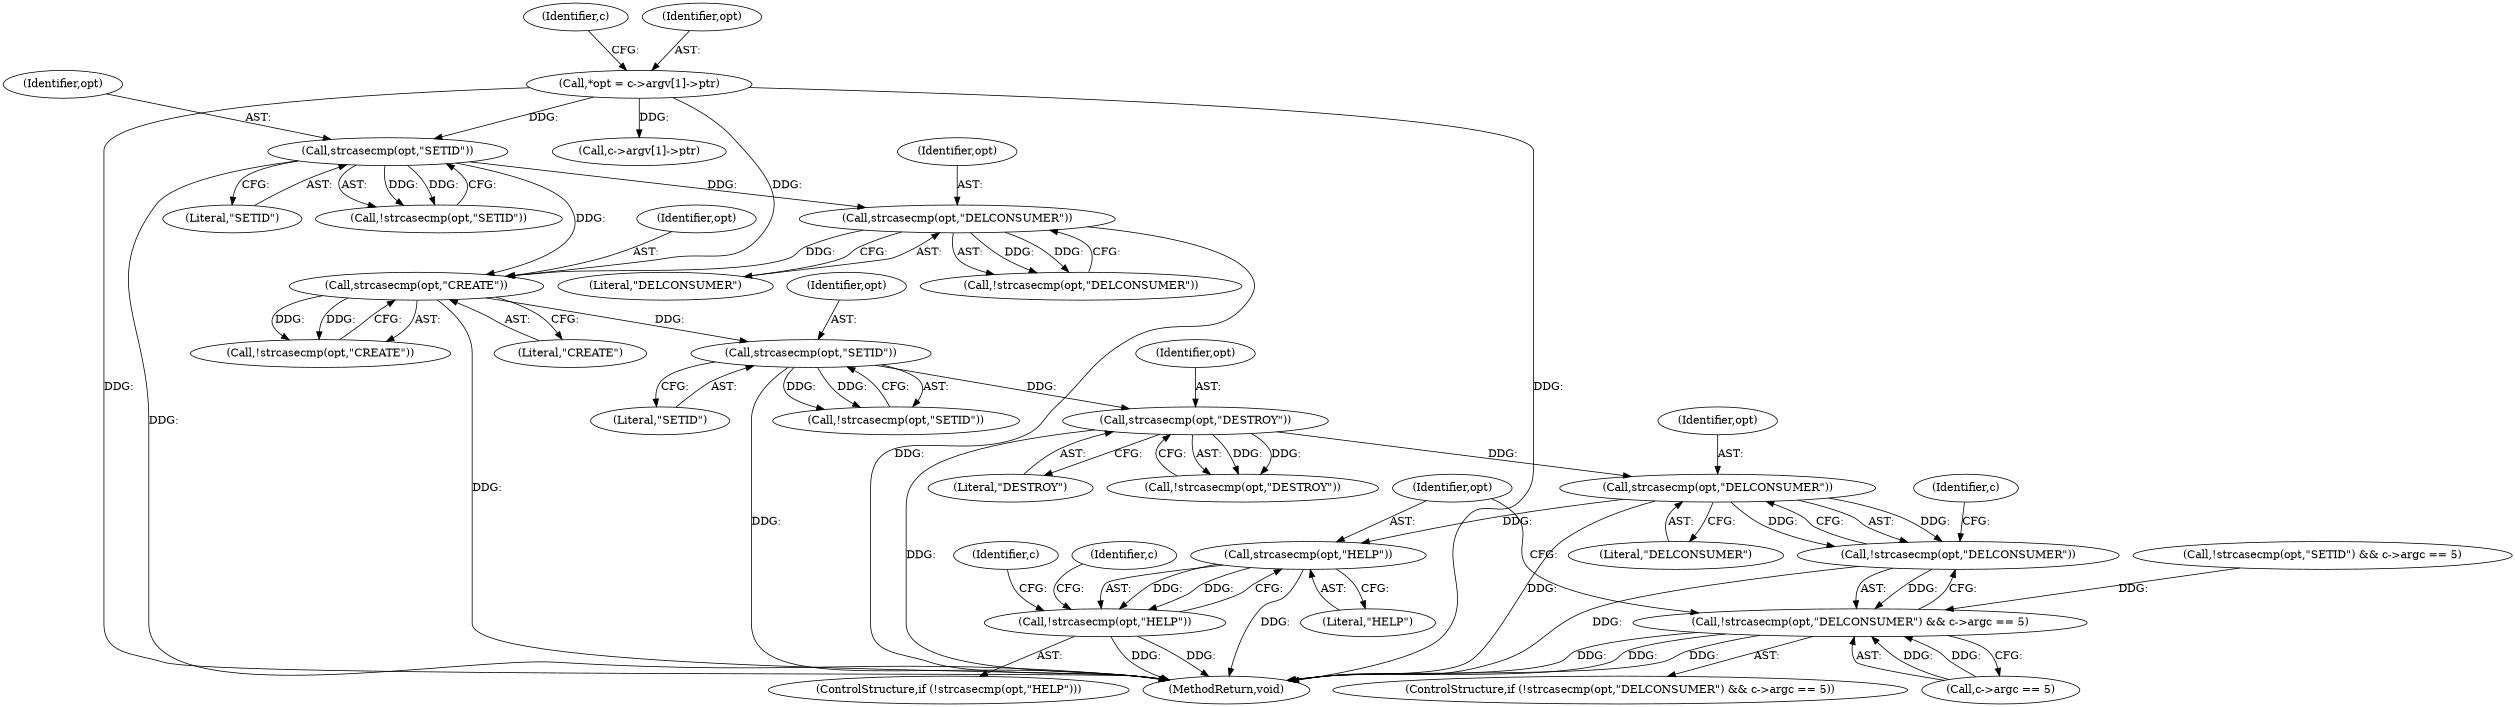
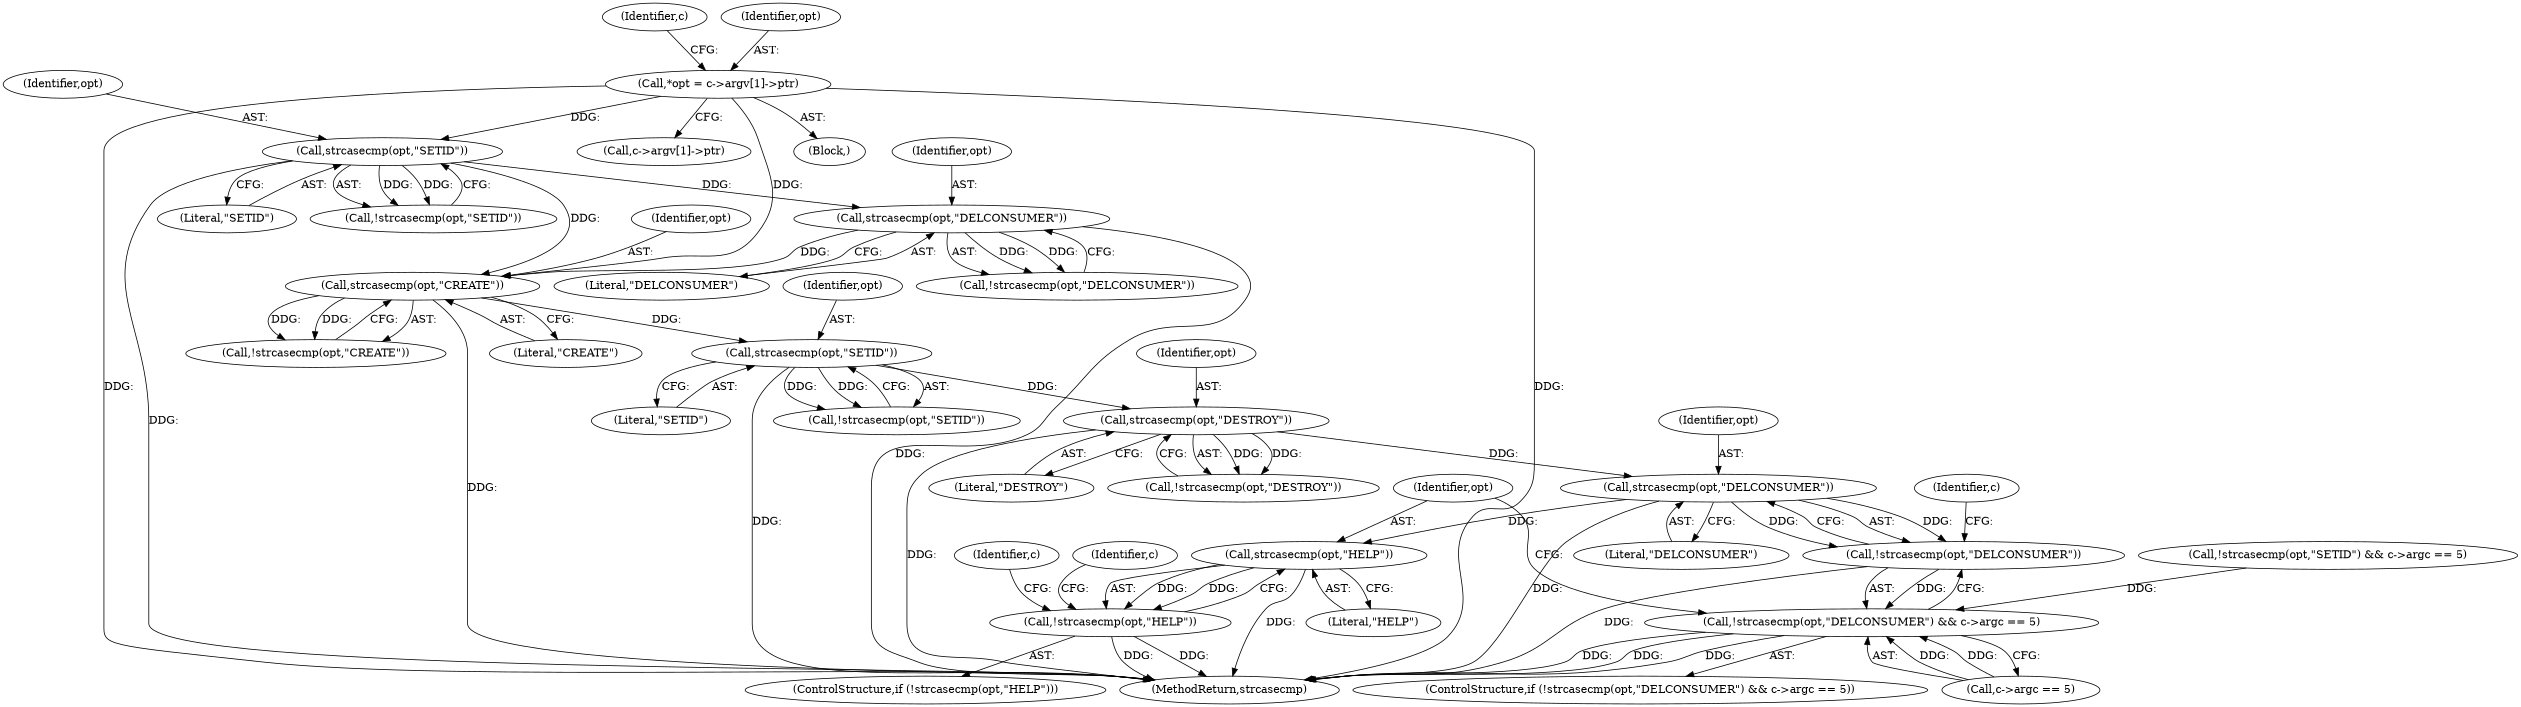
(656, 118) -> (711, 118)
none -> (830, 152)
(1226, 690) -> (1230, 690)
